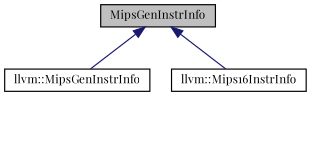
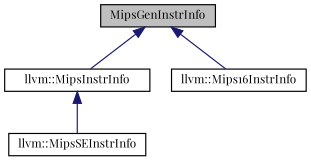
(77, 80) -> (77, 80)
none -> (77, 145)
